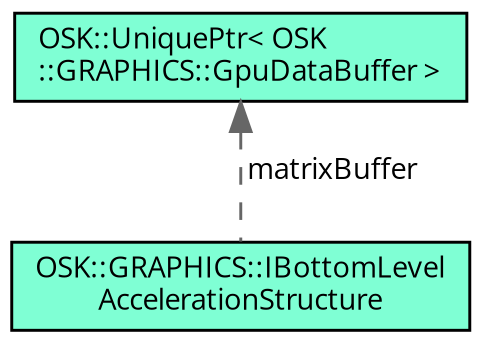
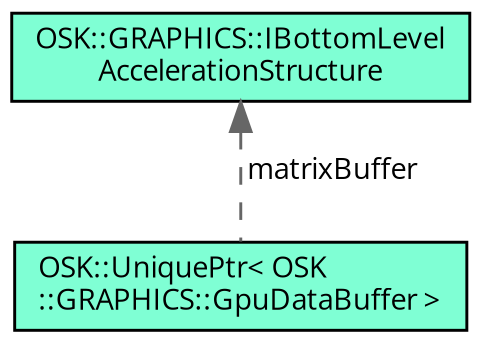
(241, 187) -> (241, 187)
